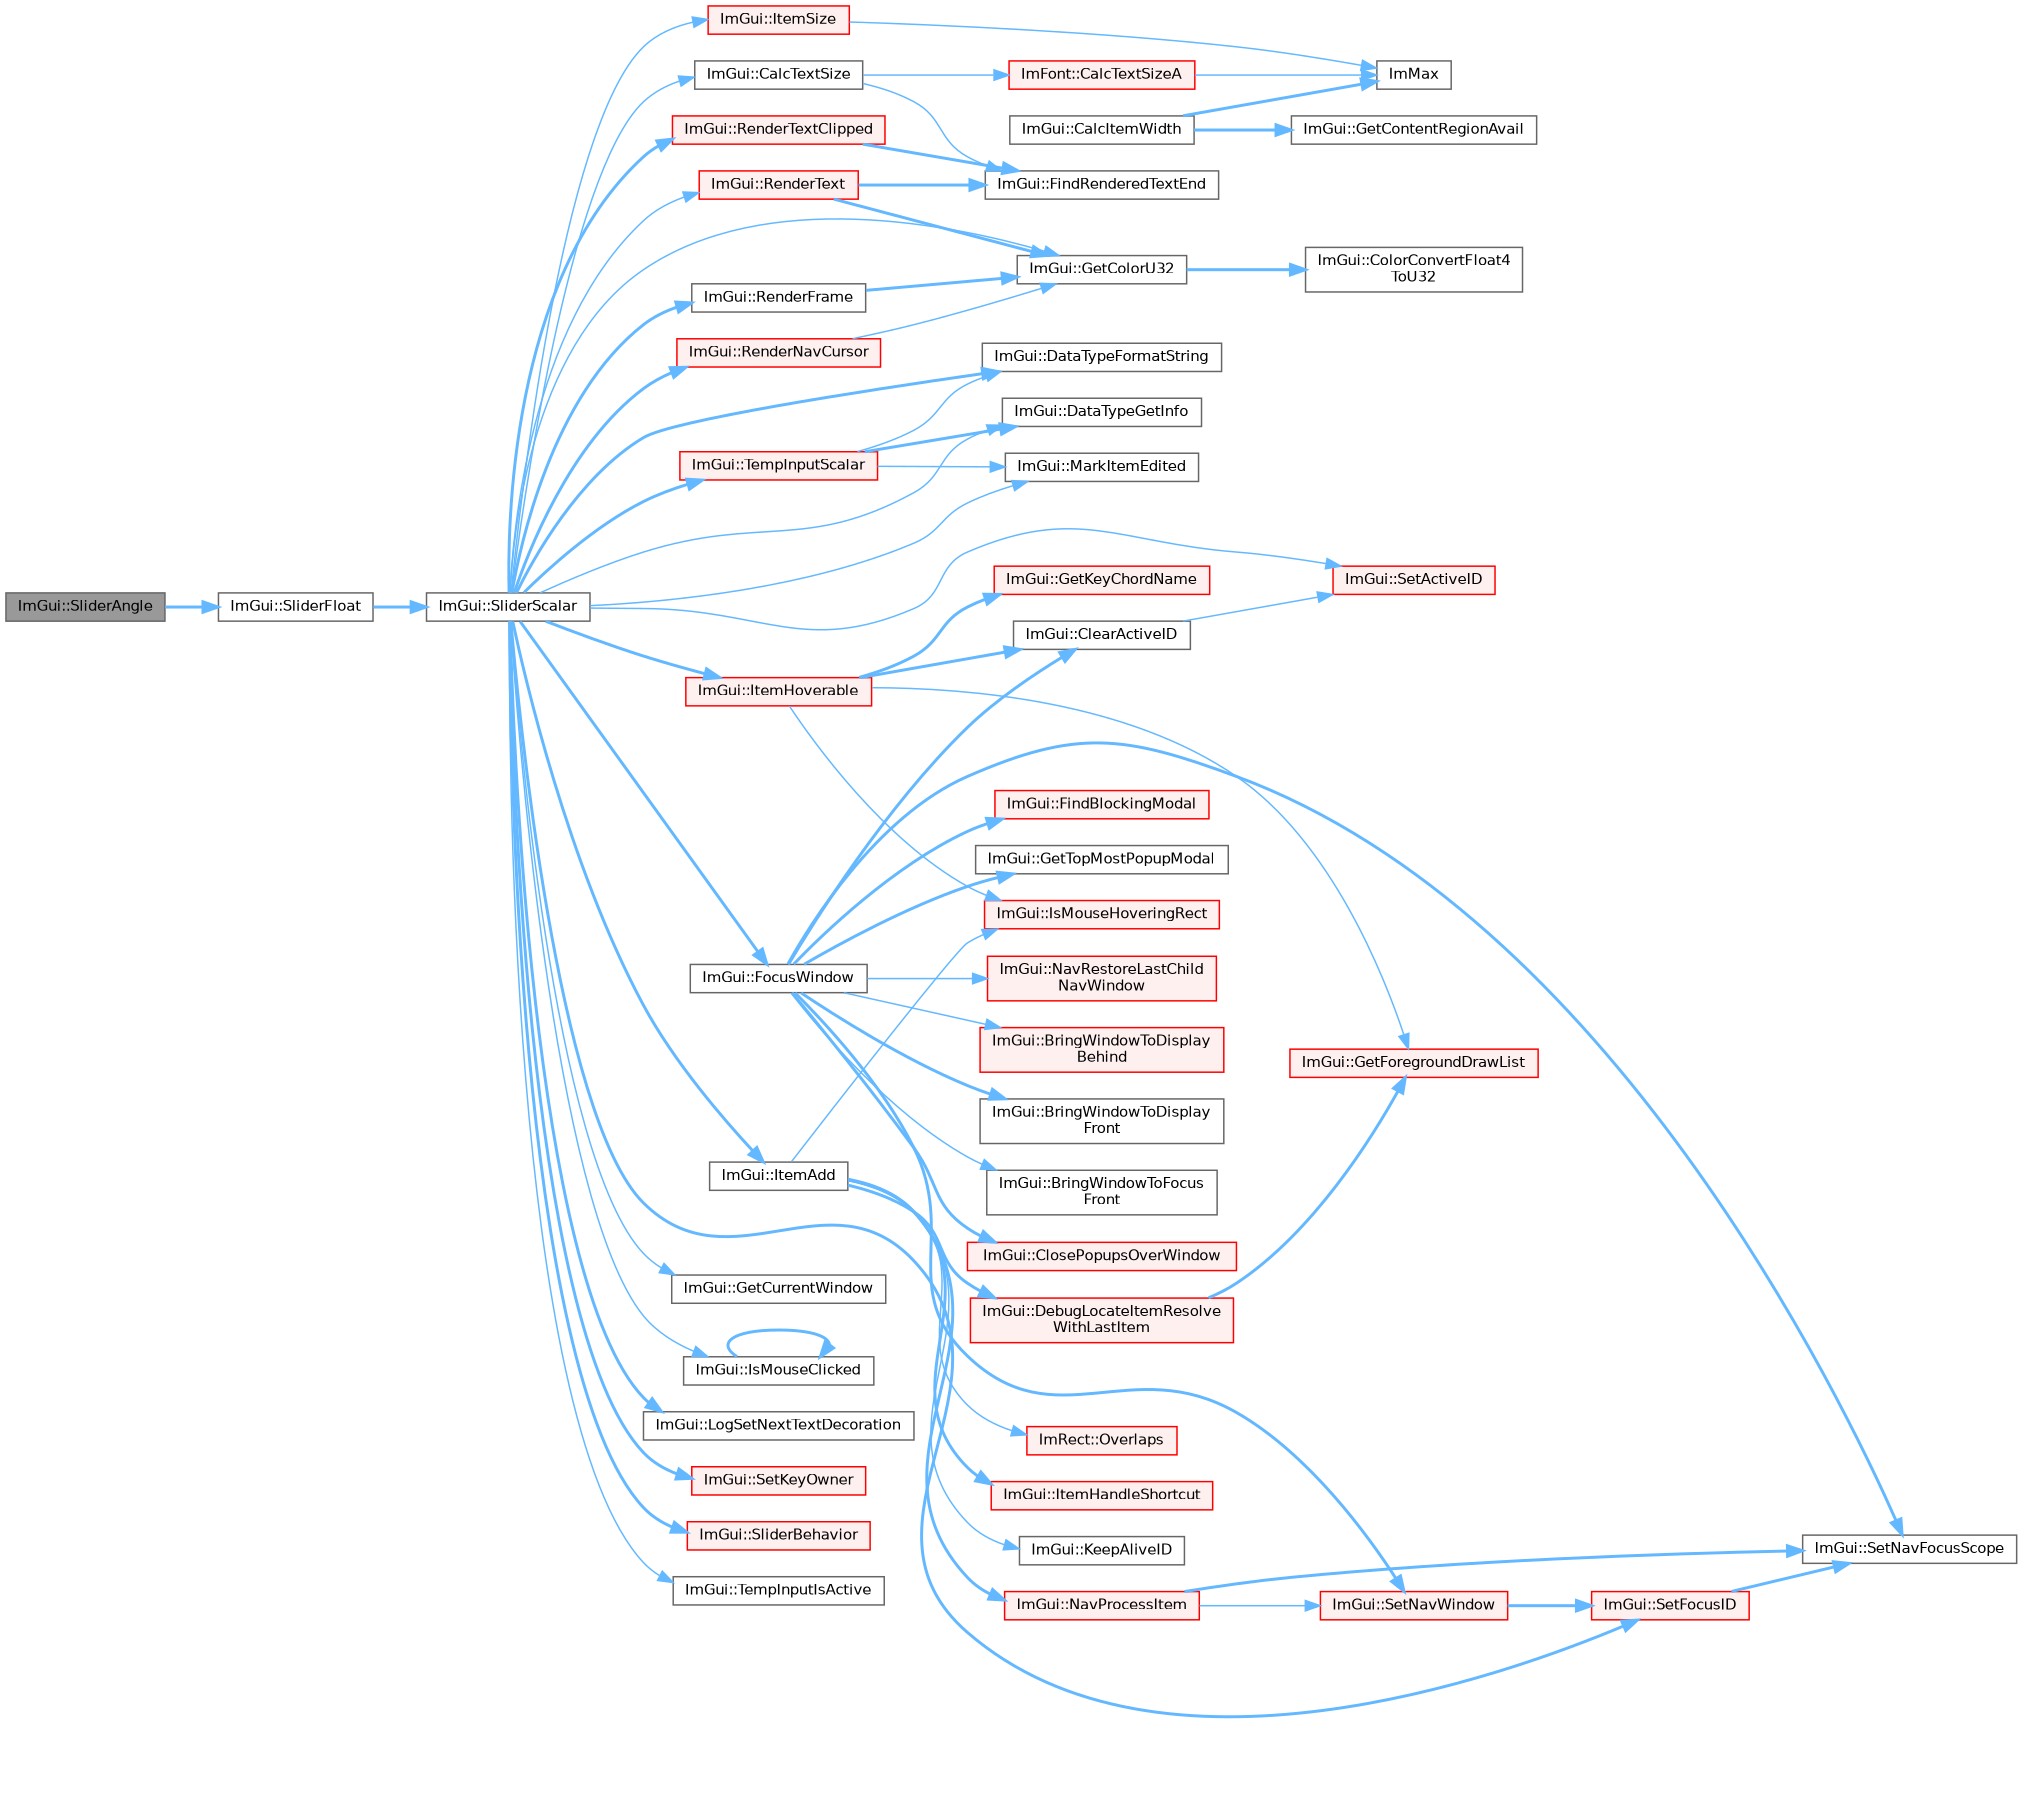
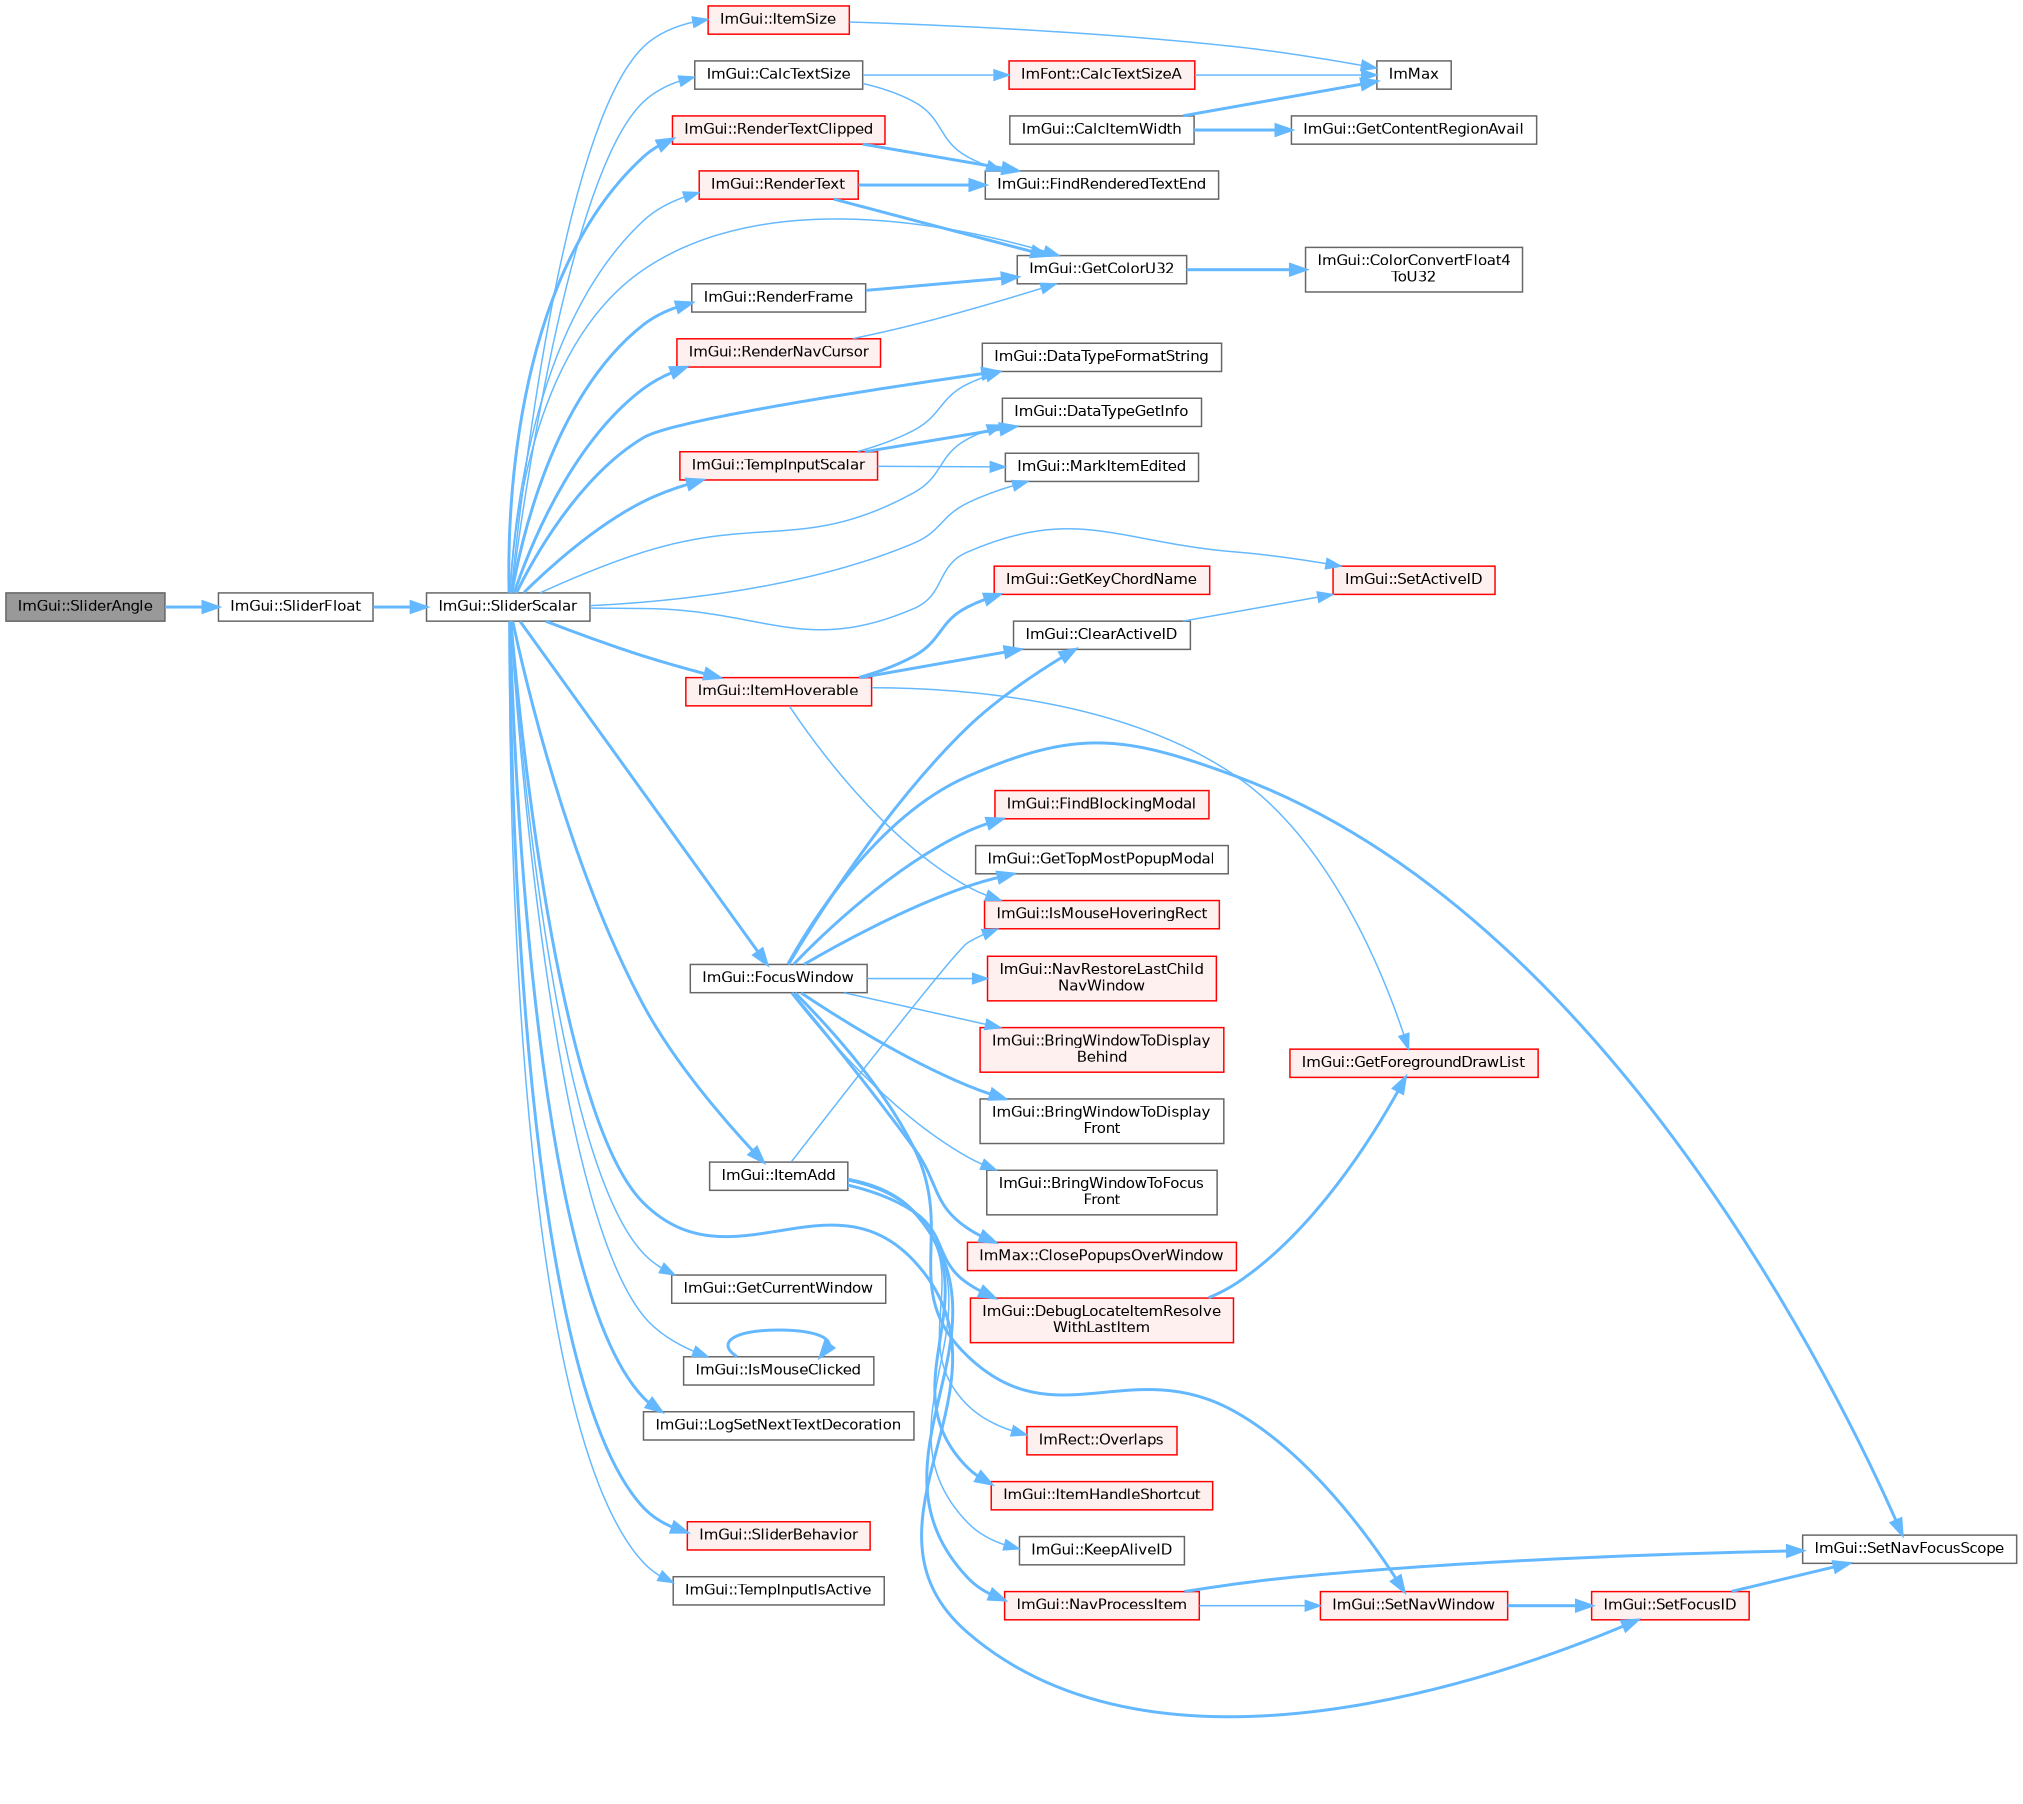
(1102, 1256) -> (1102, 1256)
(779, 1481) -> none
